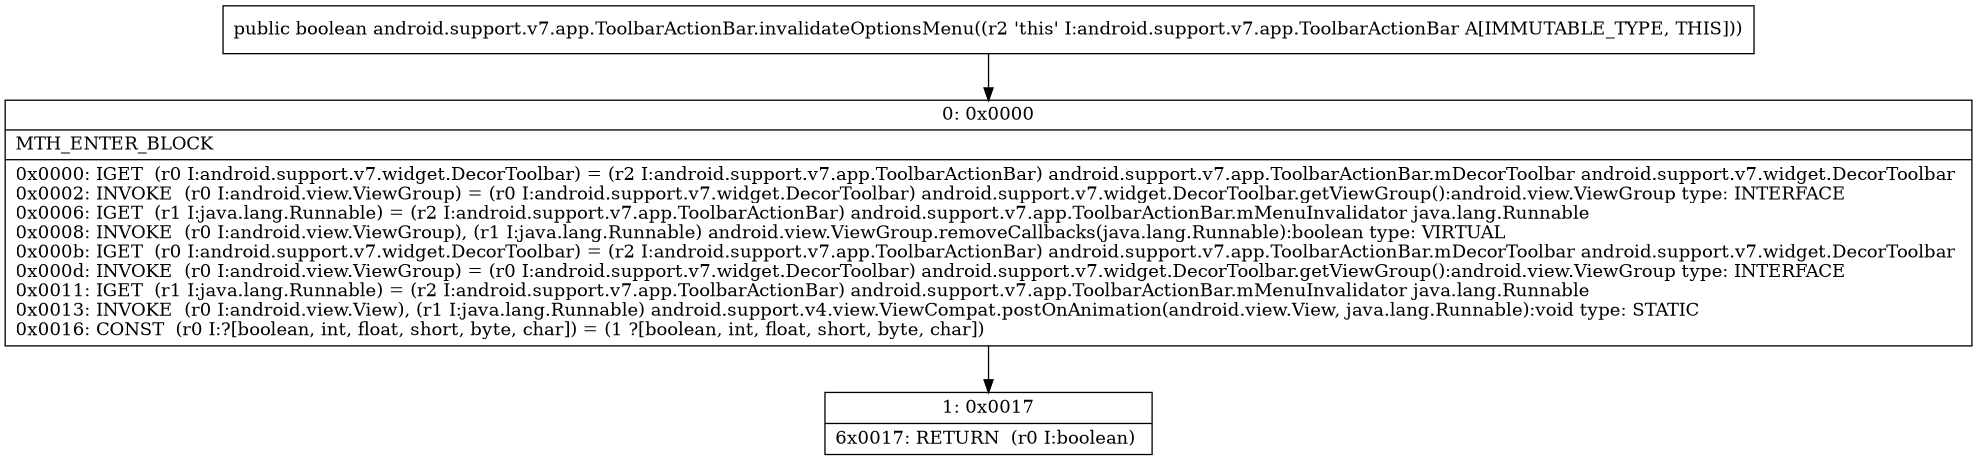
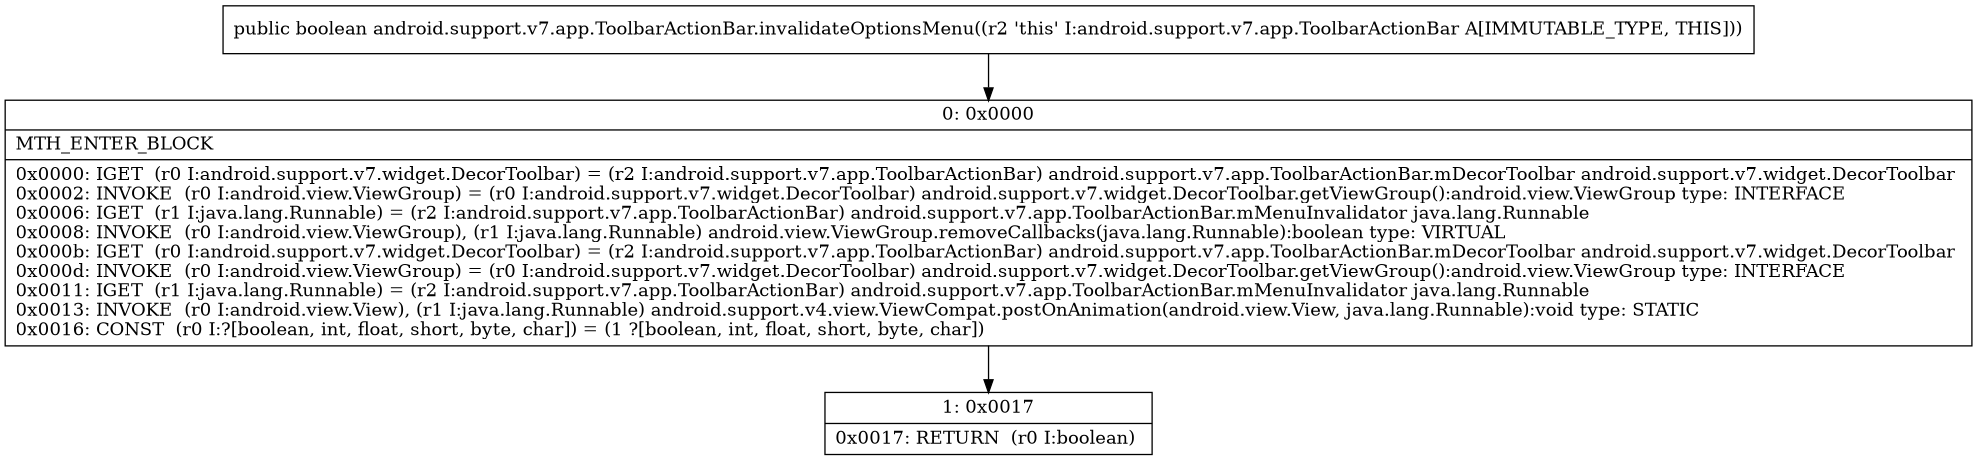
(989, 438) -> (989, 438)
